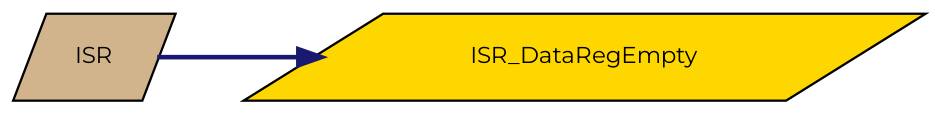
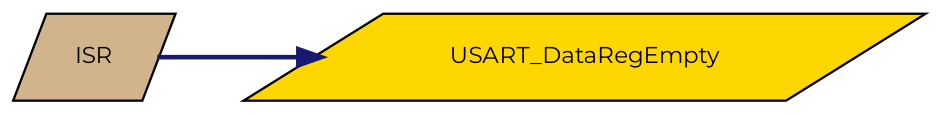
(585, 57) -> (585, 57)
